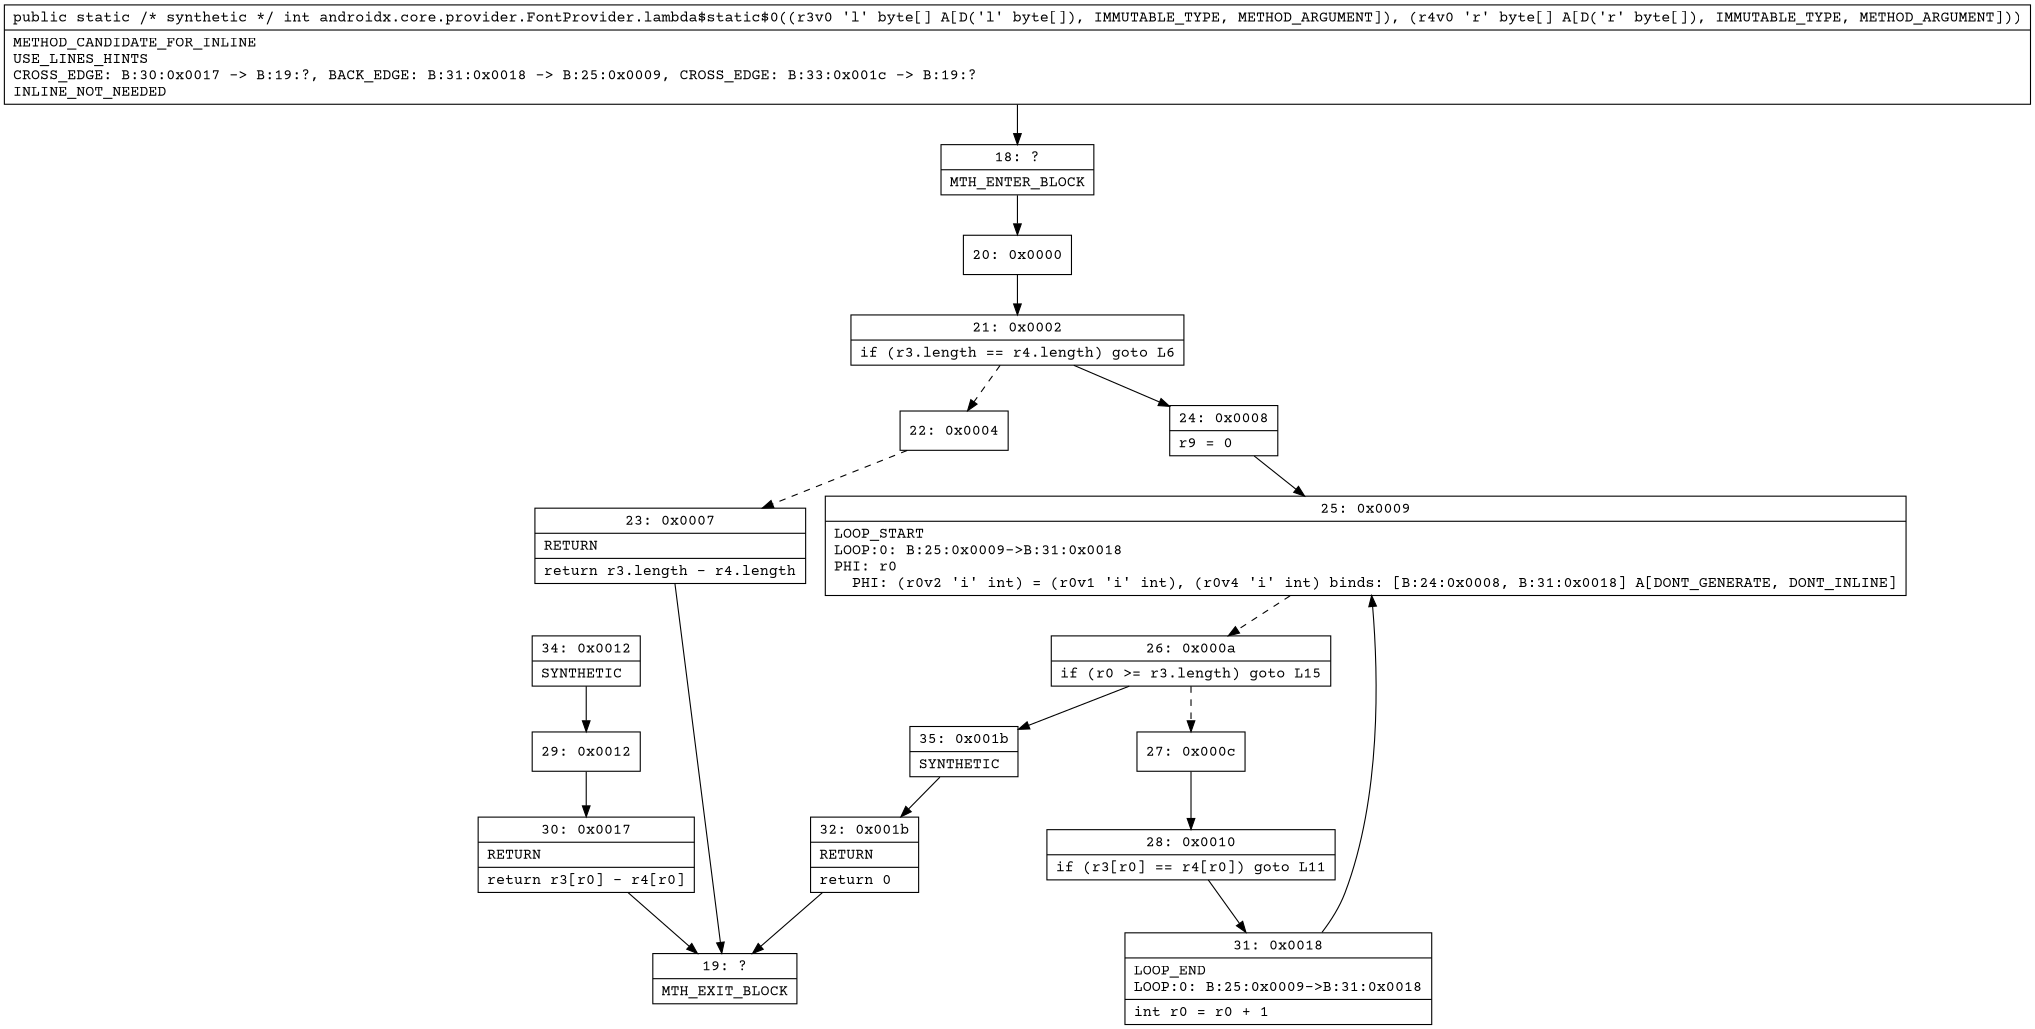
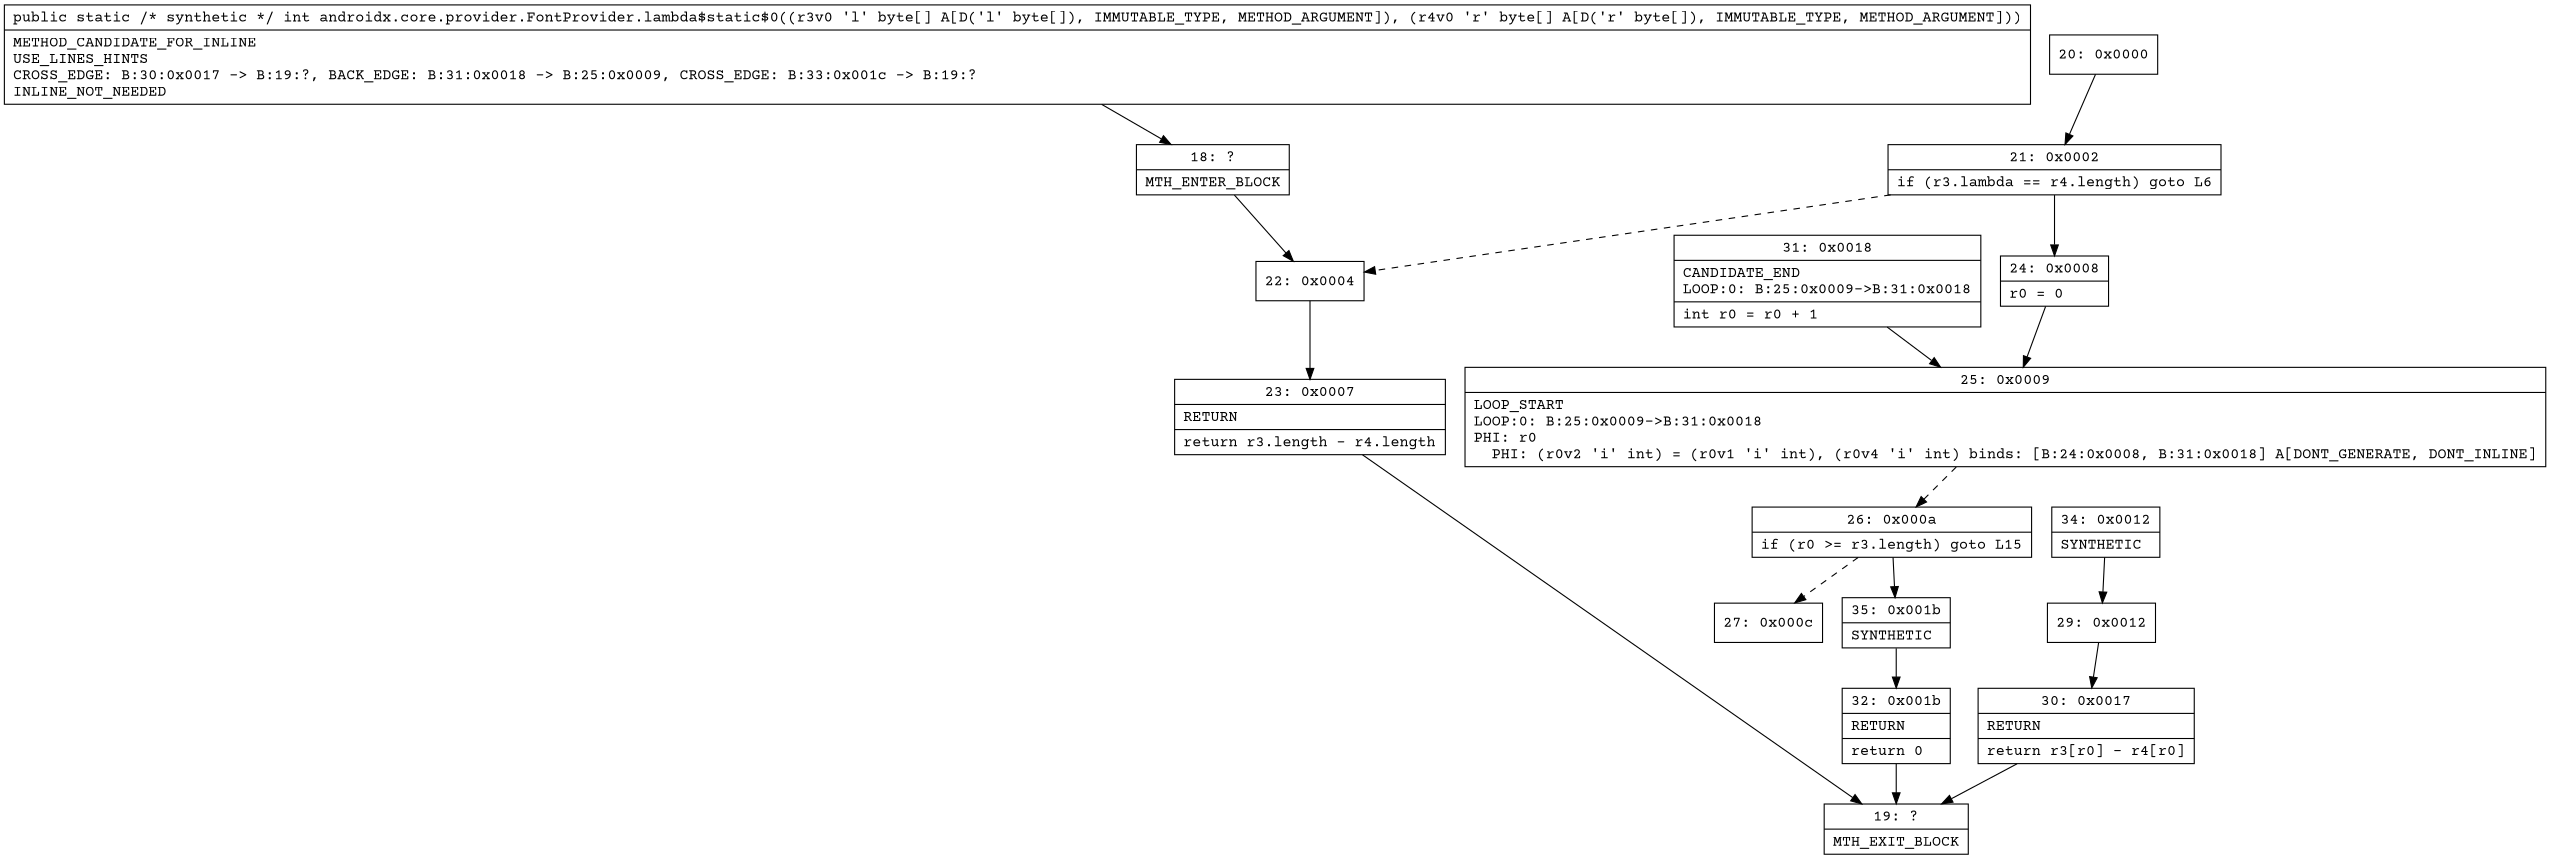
(1017, 209) -> (1260, 224)
(1017, 352) -> (2055, 182)
(1206, 443) -> (2037, 293)
(840, 477) -> (1310, 335)
(1191, 855) -> none
(1170, 970) -> (1742, 272)
